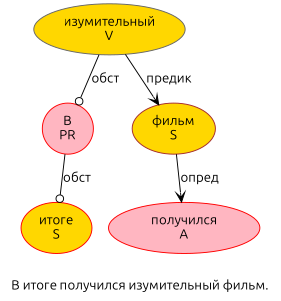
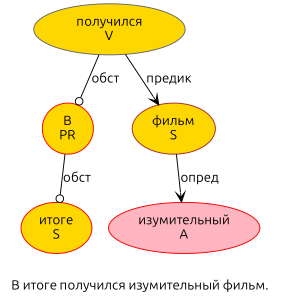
(109, 29) -> (109, 29)
(68, 129) -> (68, 129)
(184, 228) -> (184, 228)
